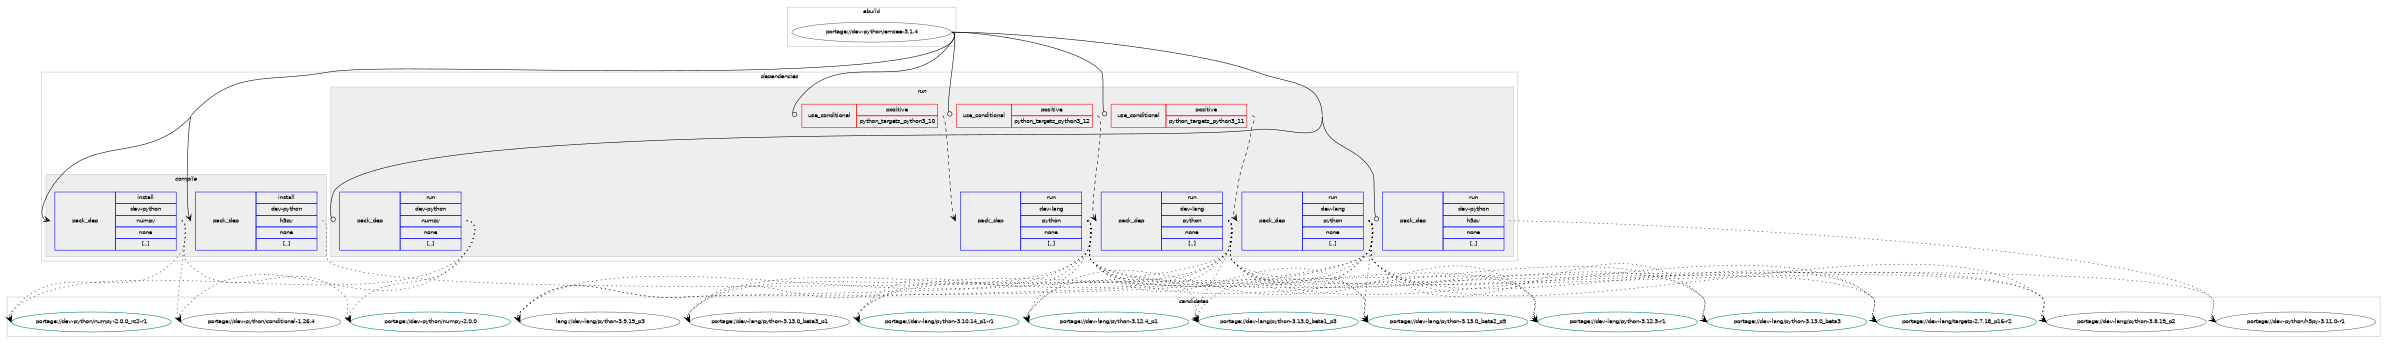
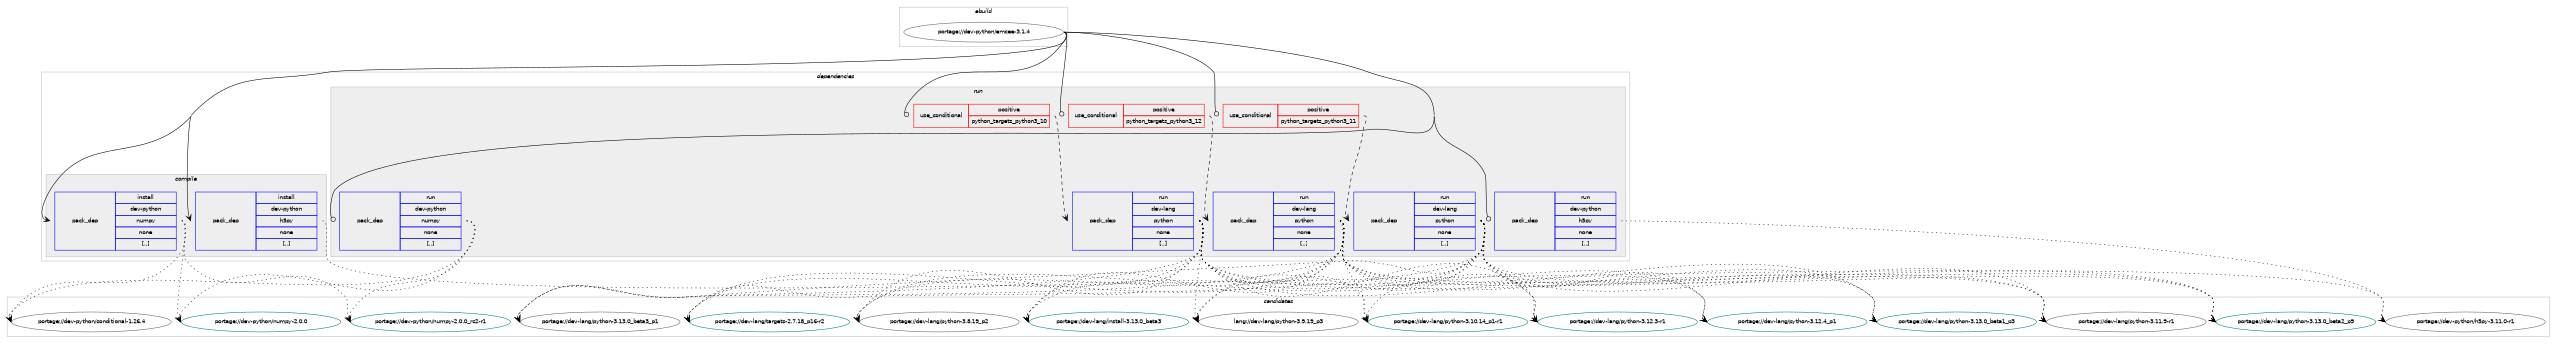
(1787, 322) -> (1109, 322)
none -> (2126, 322)
